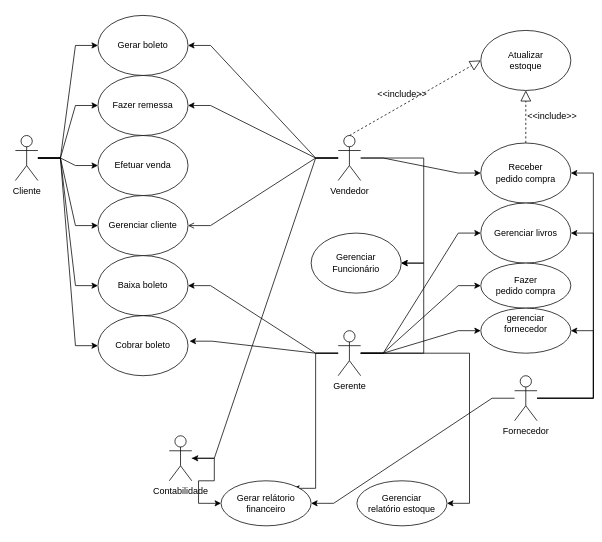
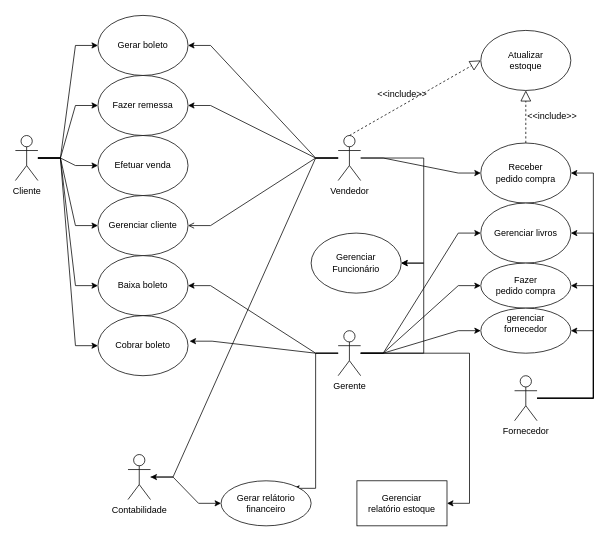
(415, 449) -> (582, 285)
(180, 458) -> (139, 477)
(402, 503) -> (402, 503)
